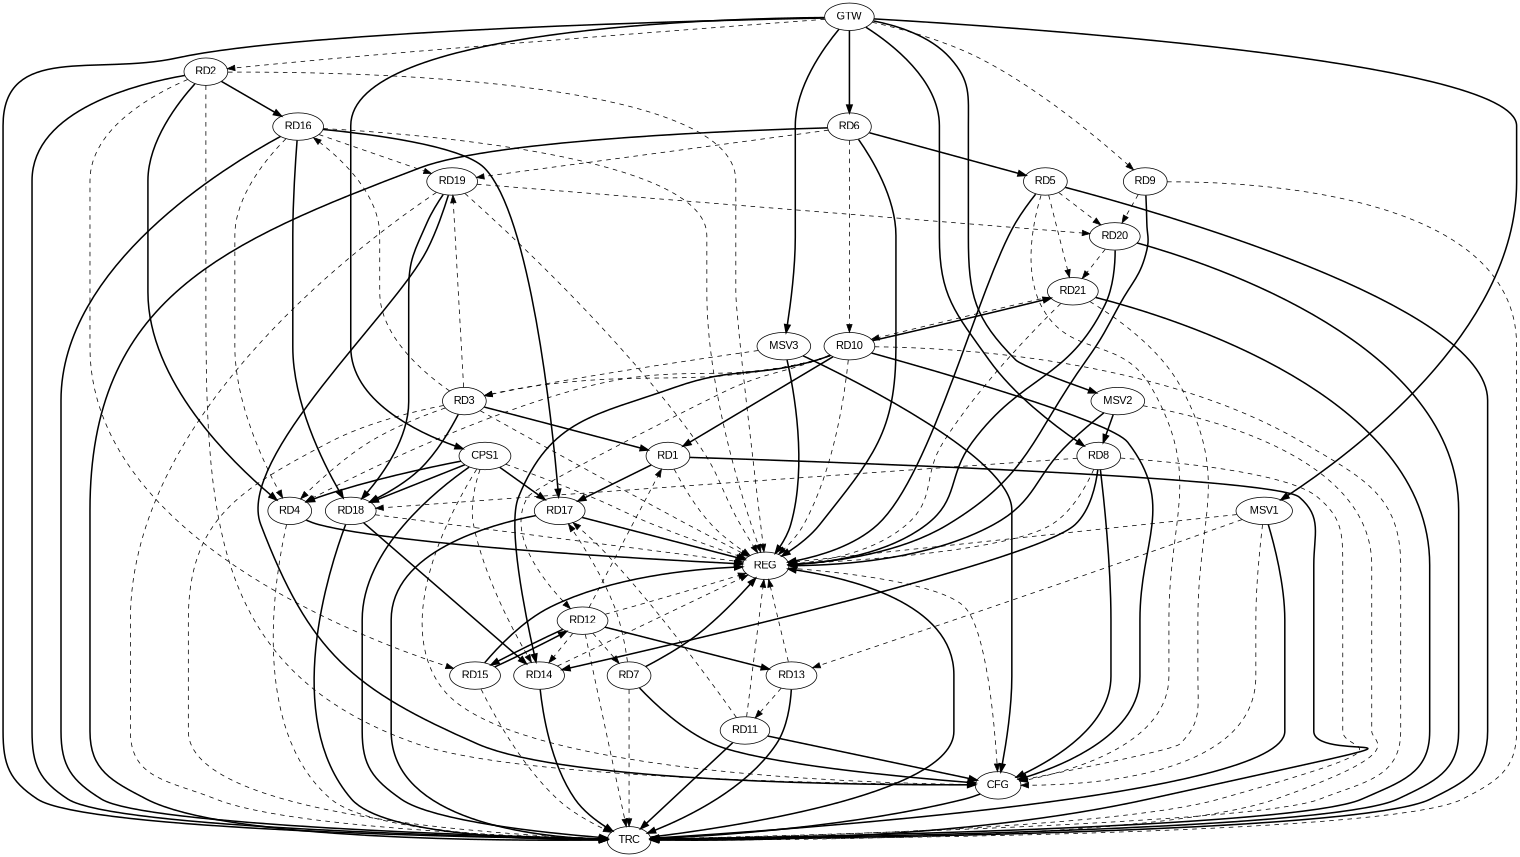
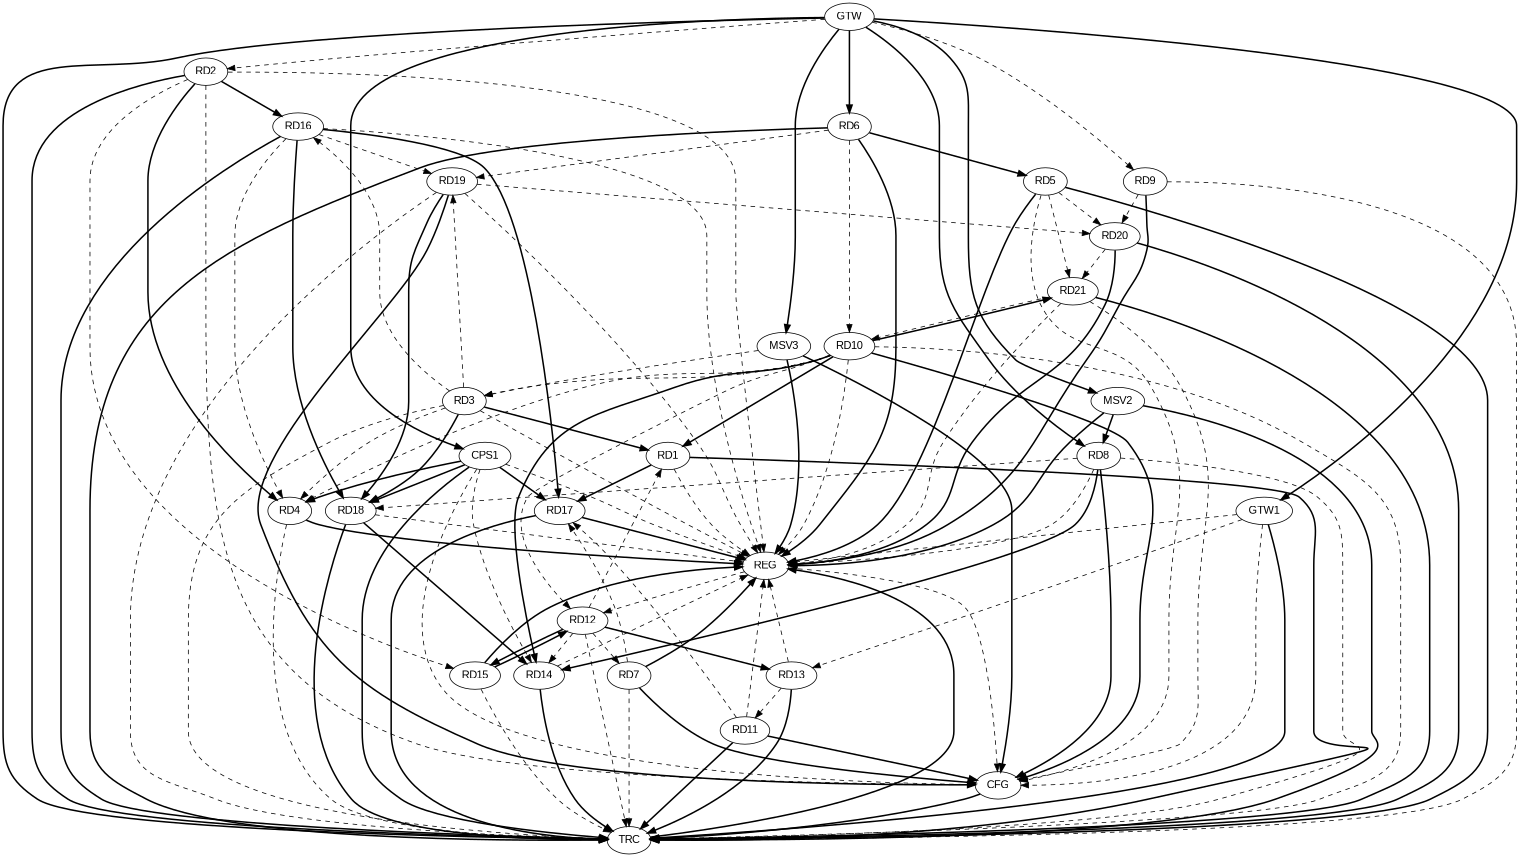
(1264, 511) -> (1264, 511)
(672, 595) -> (678, 591)
(1266, 801) -> (1266, 801)
